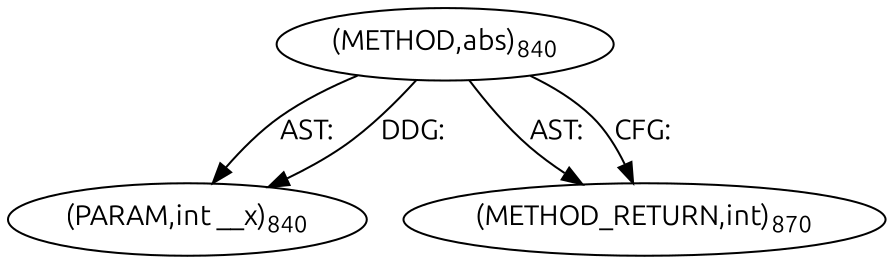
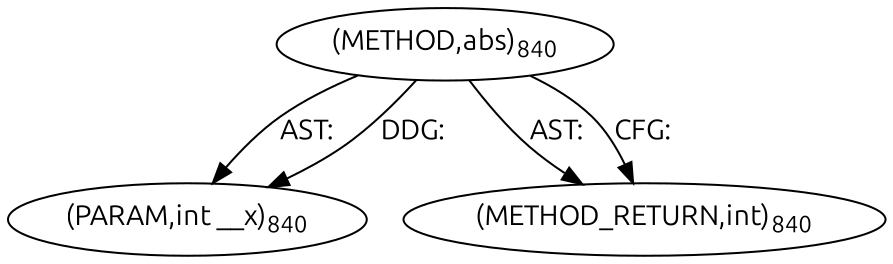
(793, 216) -> (793, 216)
